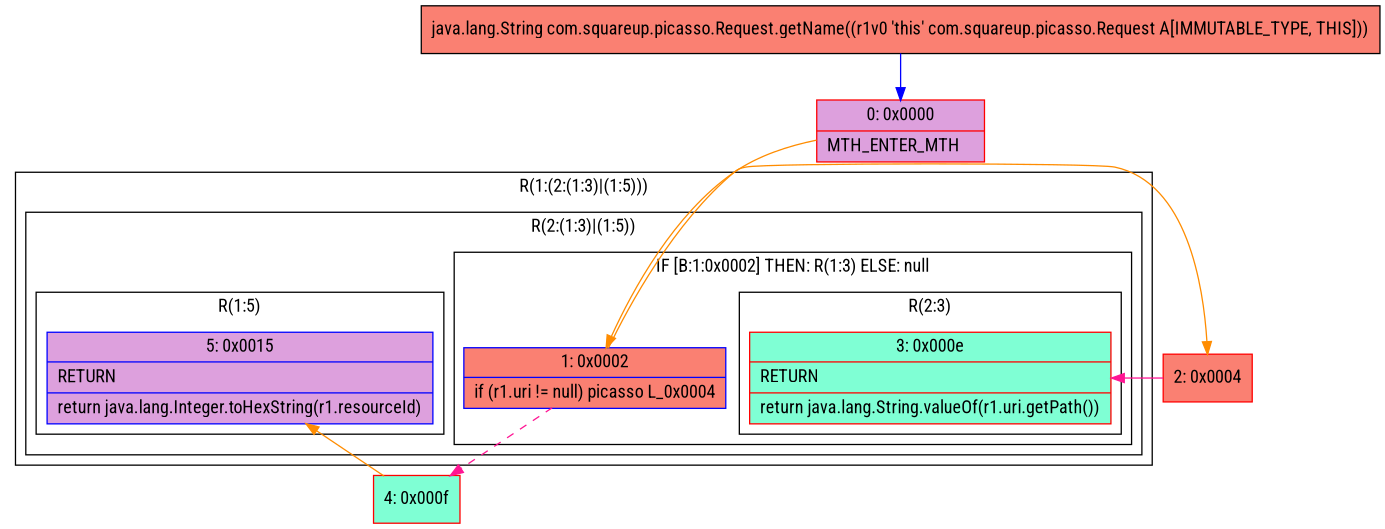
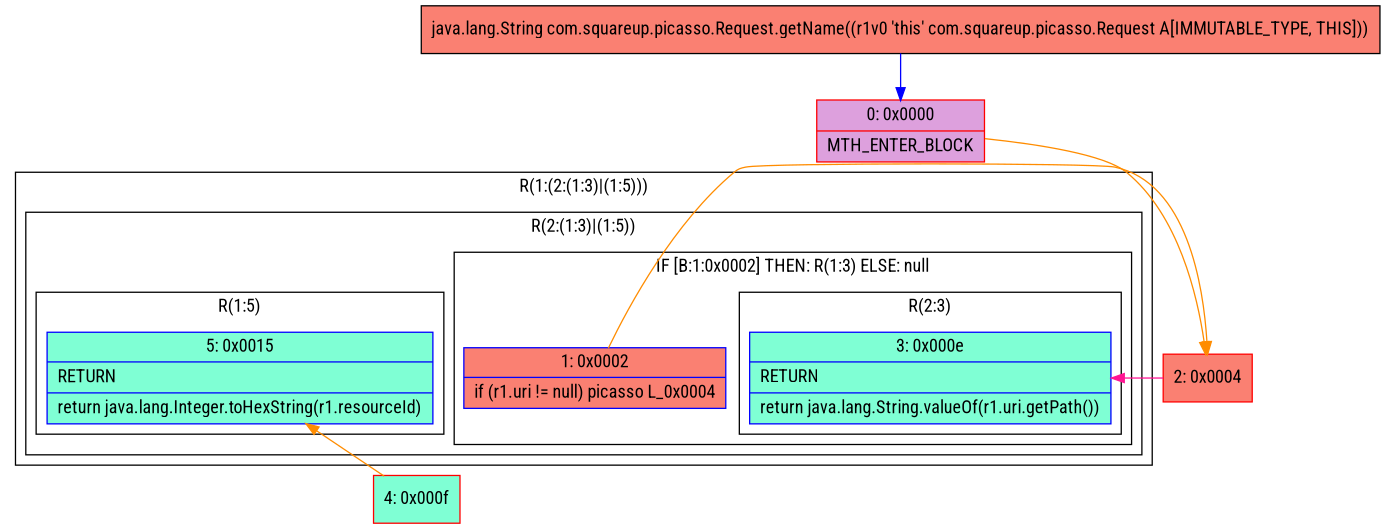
(894, 146) -> (901, 146)
(690, 212) -> (1162, 215)
(240, 378) -> (240, 378)
(930, 378) -> (930, 378)
(509, 437) -> none
